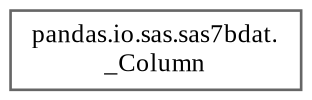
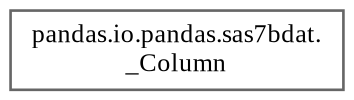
(156, 50) -> (177, 50)
